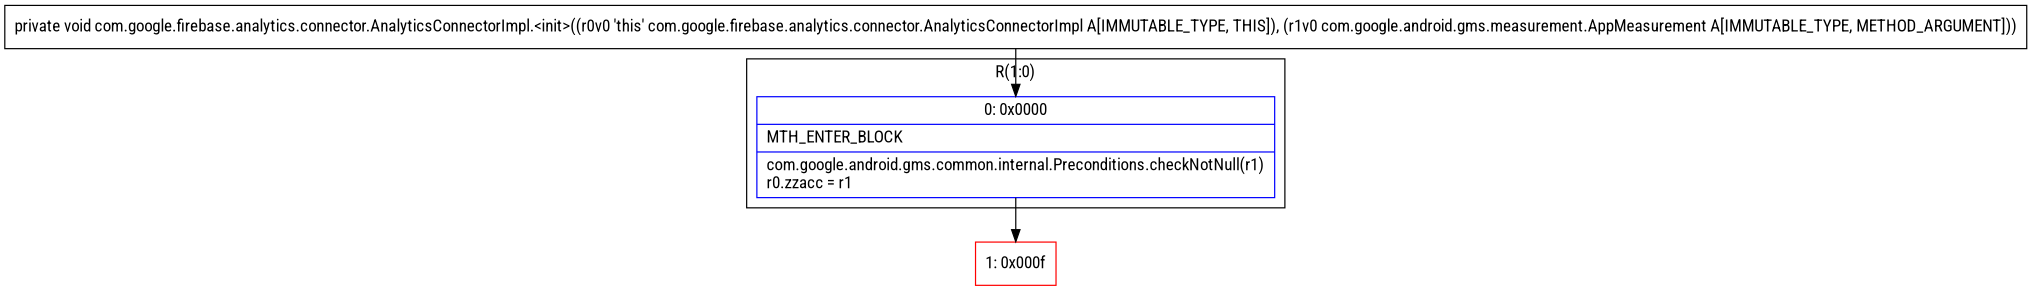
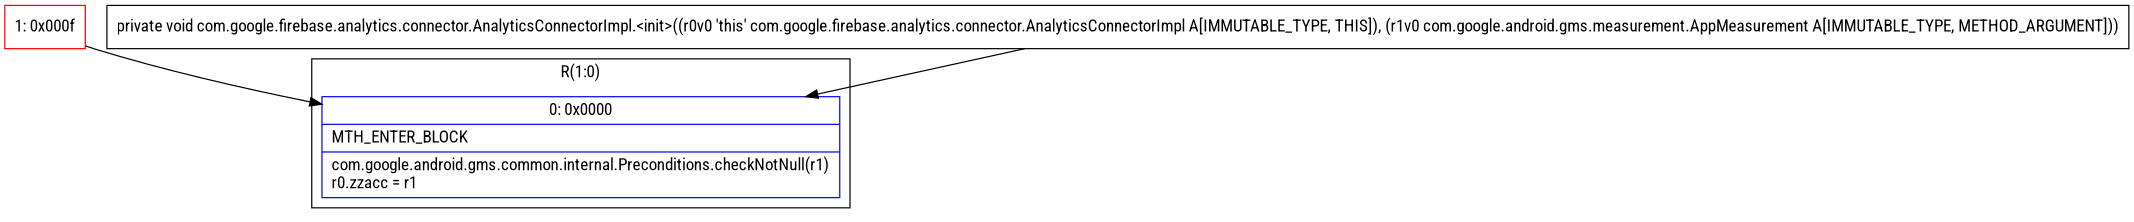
(1016, 215) -> (197, 77)
